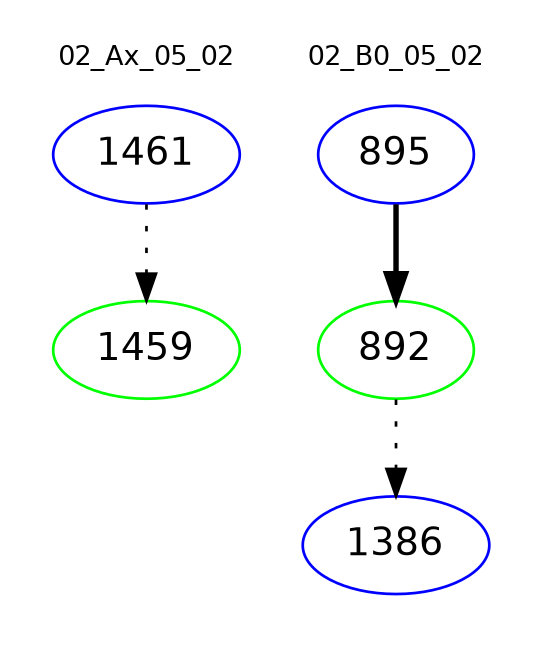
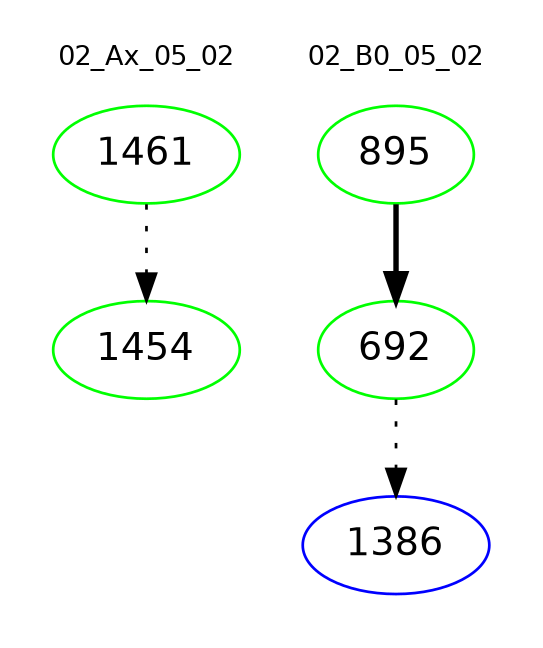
(146, 155) -> (146, 155)
(396, 155) -> (396, 155)
(146, 350) -> (146, 350)
(396, 350) -> (396, 350)
